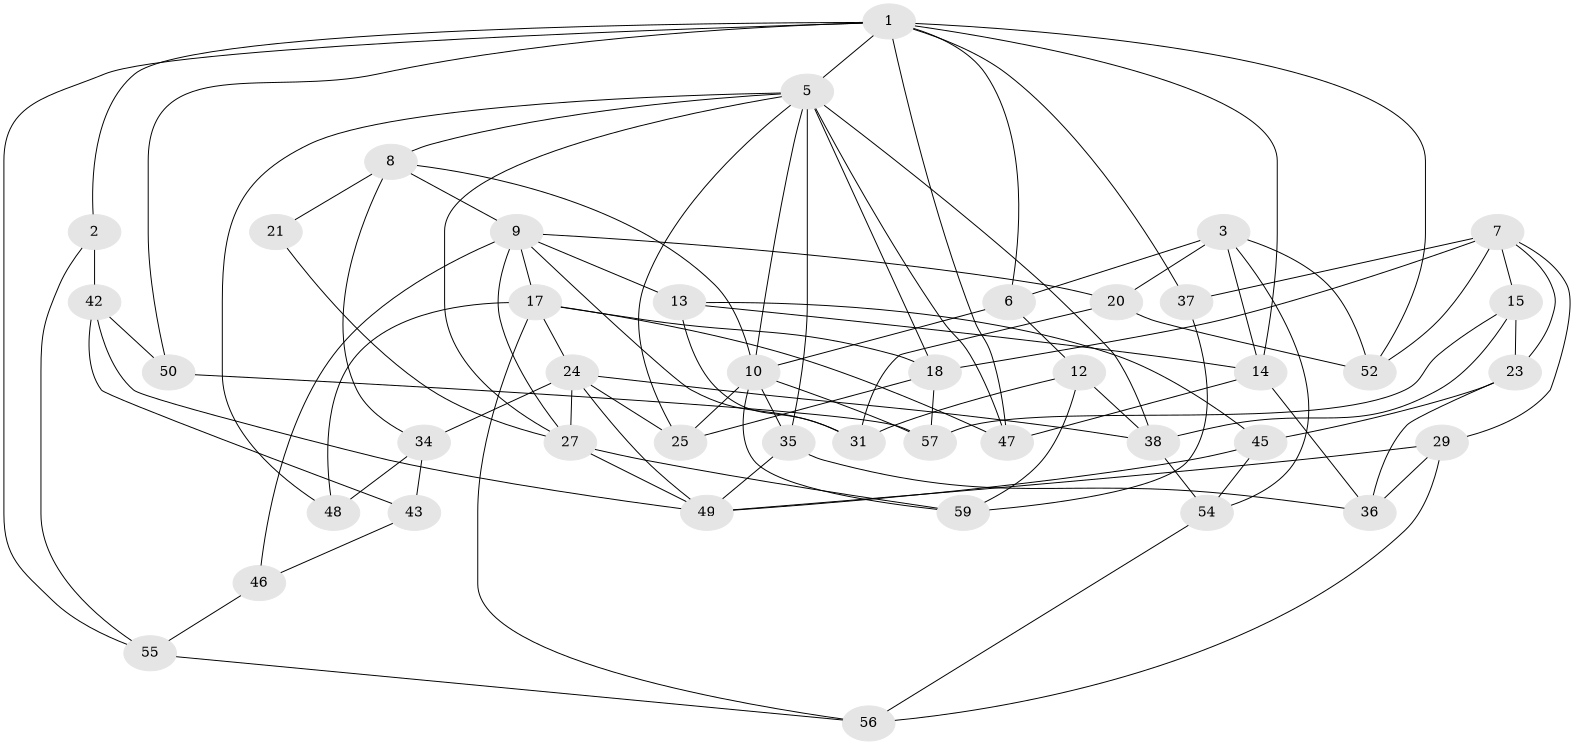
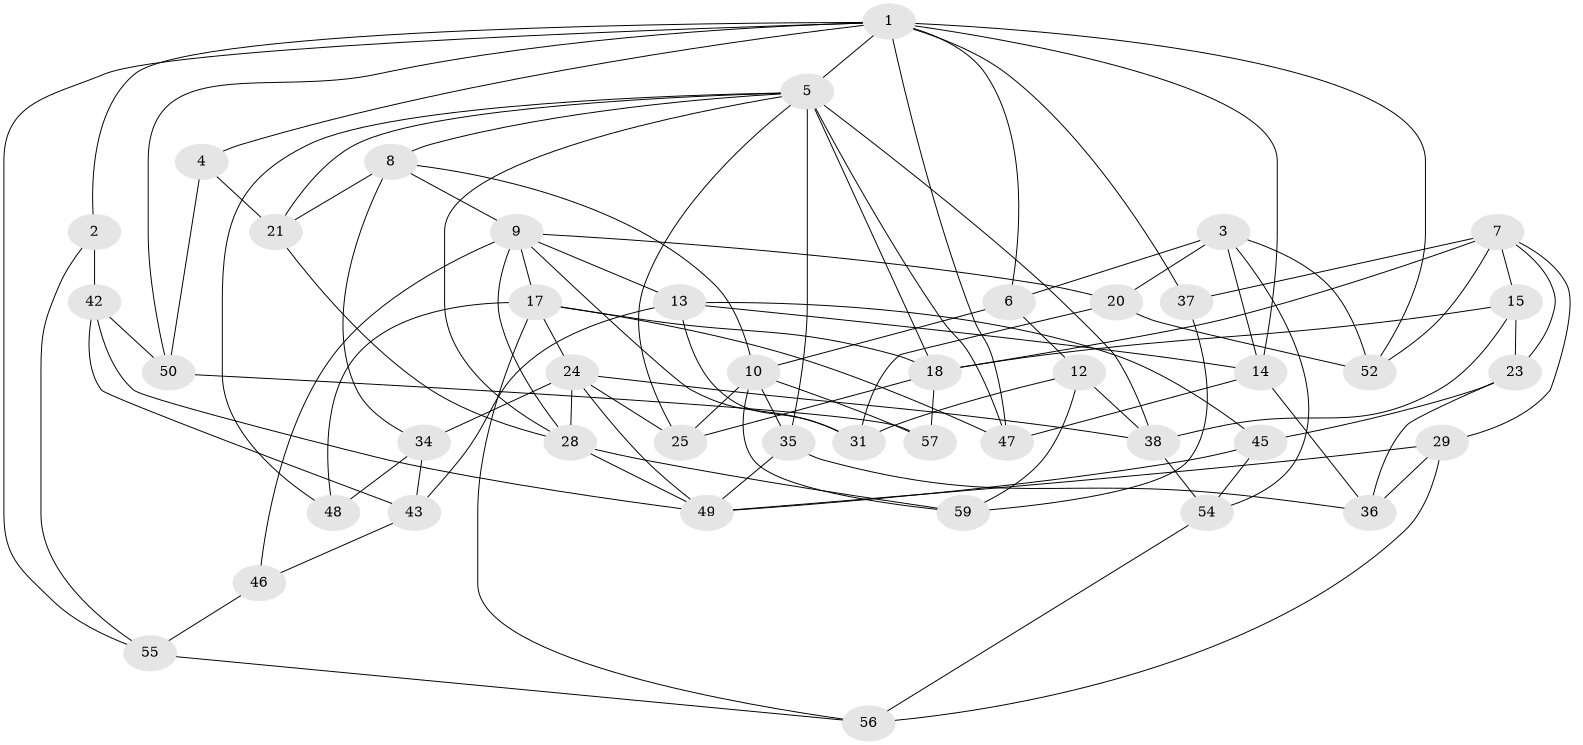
none -> (202, 162)
(776, 232) -> (450, 119)
none -> (512, 378)
(1239, 414) -> (1186, 340)
(570, 443) -> (570, 443)
